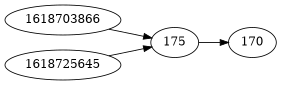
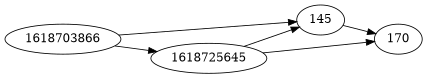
(175, 42) -> (321, 20)
none -> (132, 48)
none -> (315, 48)
